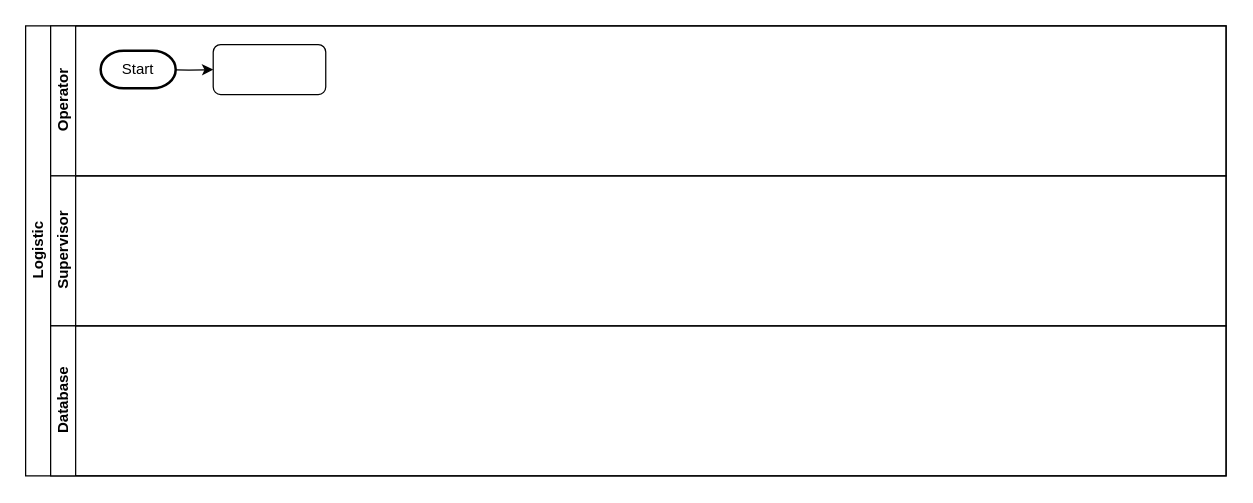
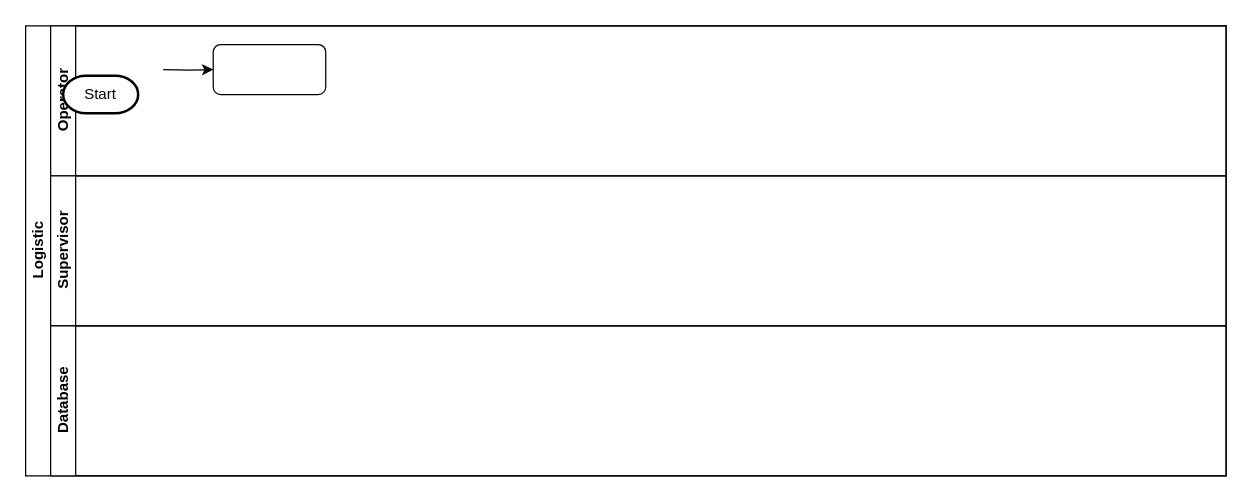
(138, 69) -> (101, 94)
